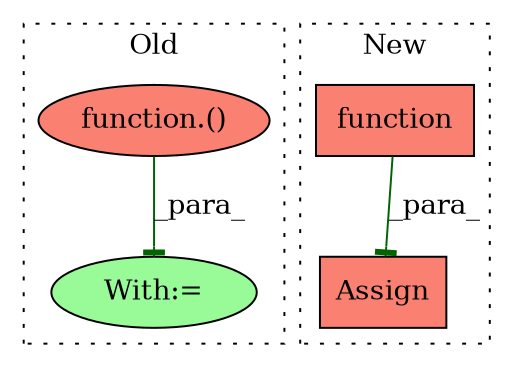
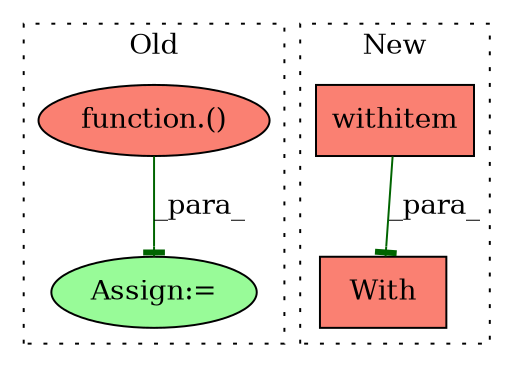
(395, 120) -> (395, 120)
(154, 292) -> (154, 292)
(383, 292) -> (383, 292)
